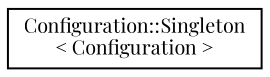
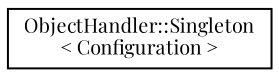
(135, 39) -> (140, 39)
